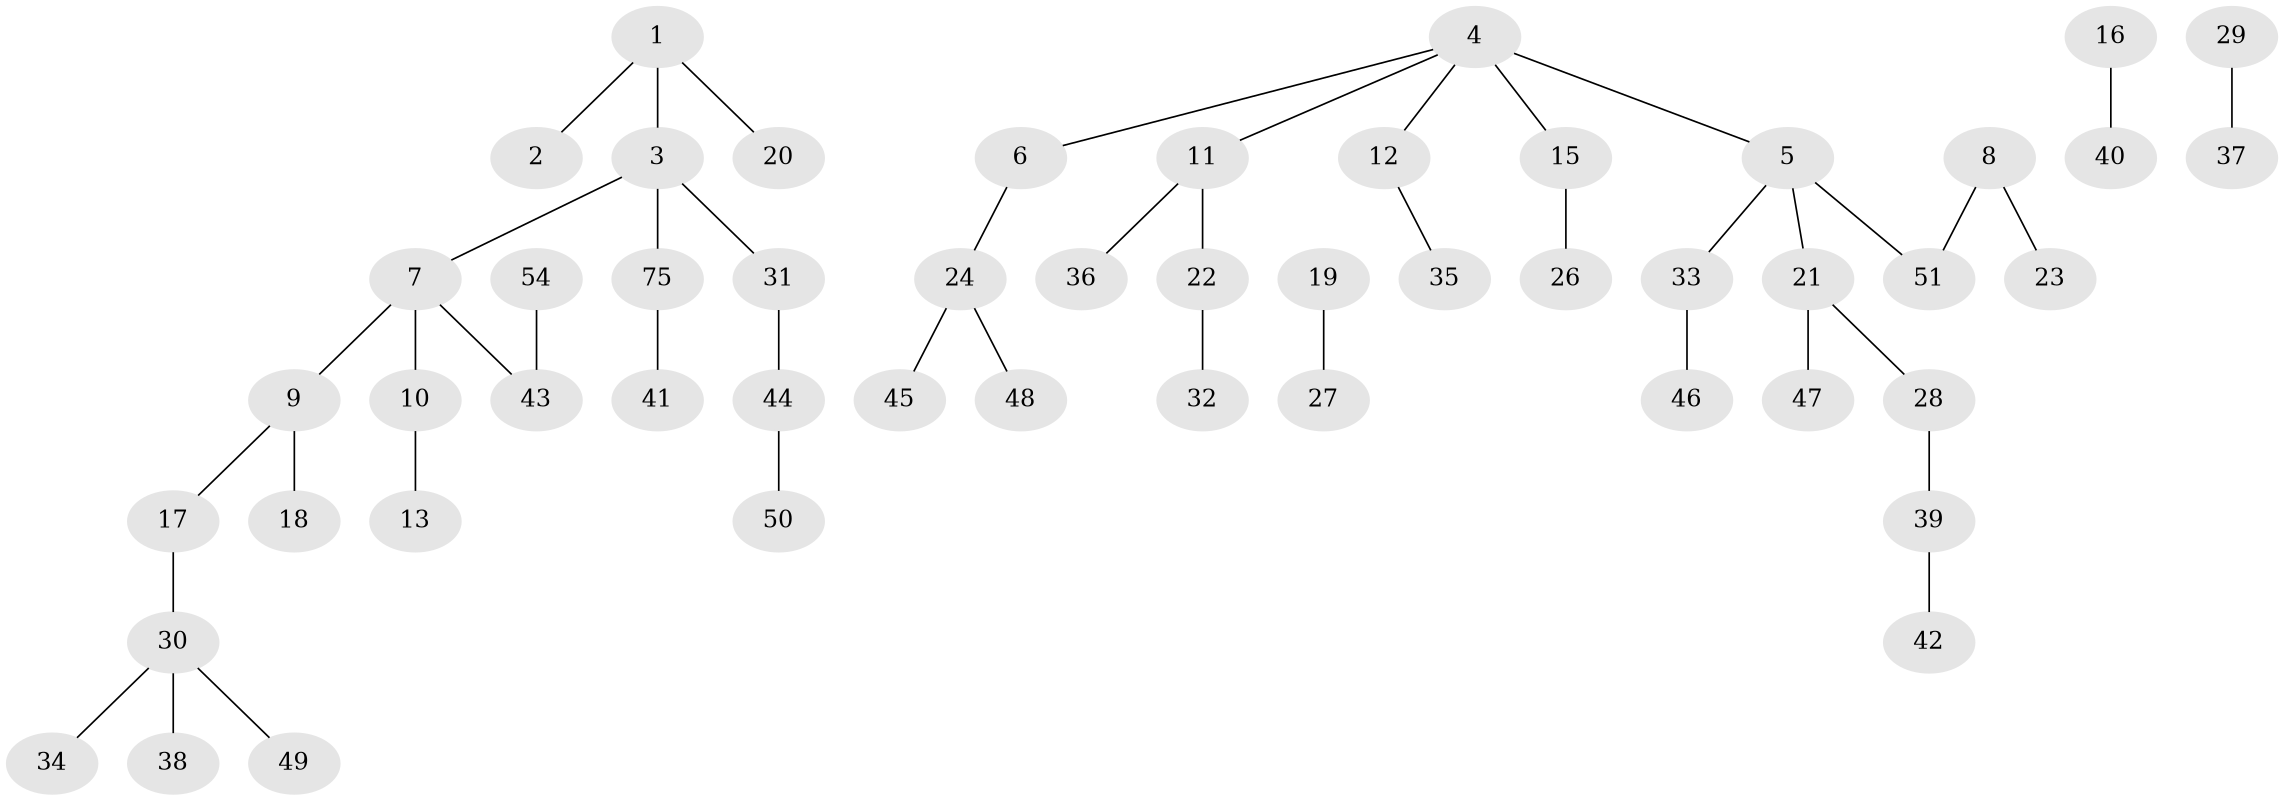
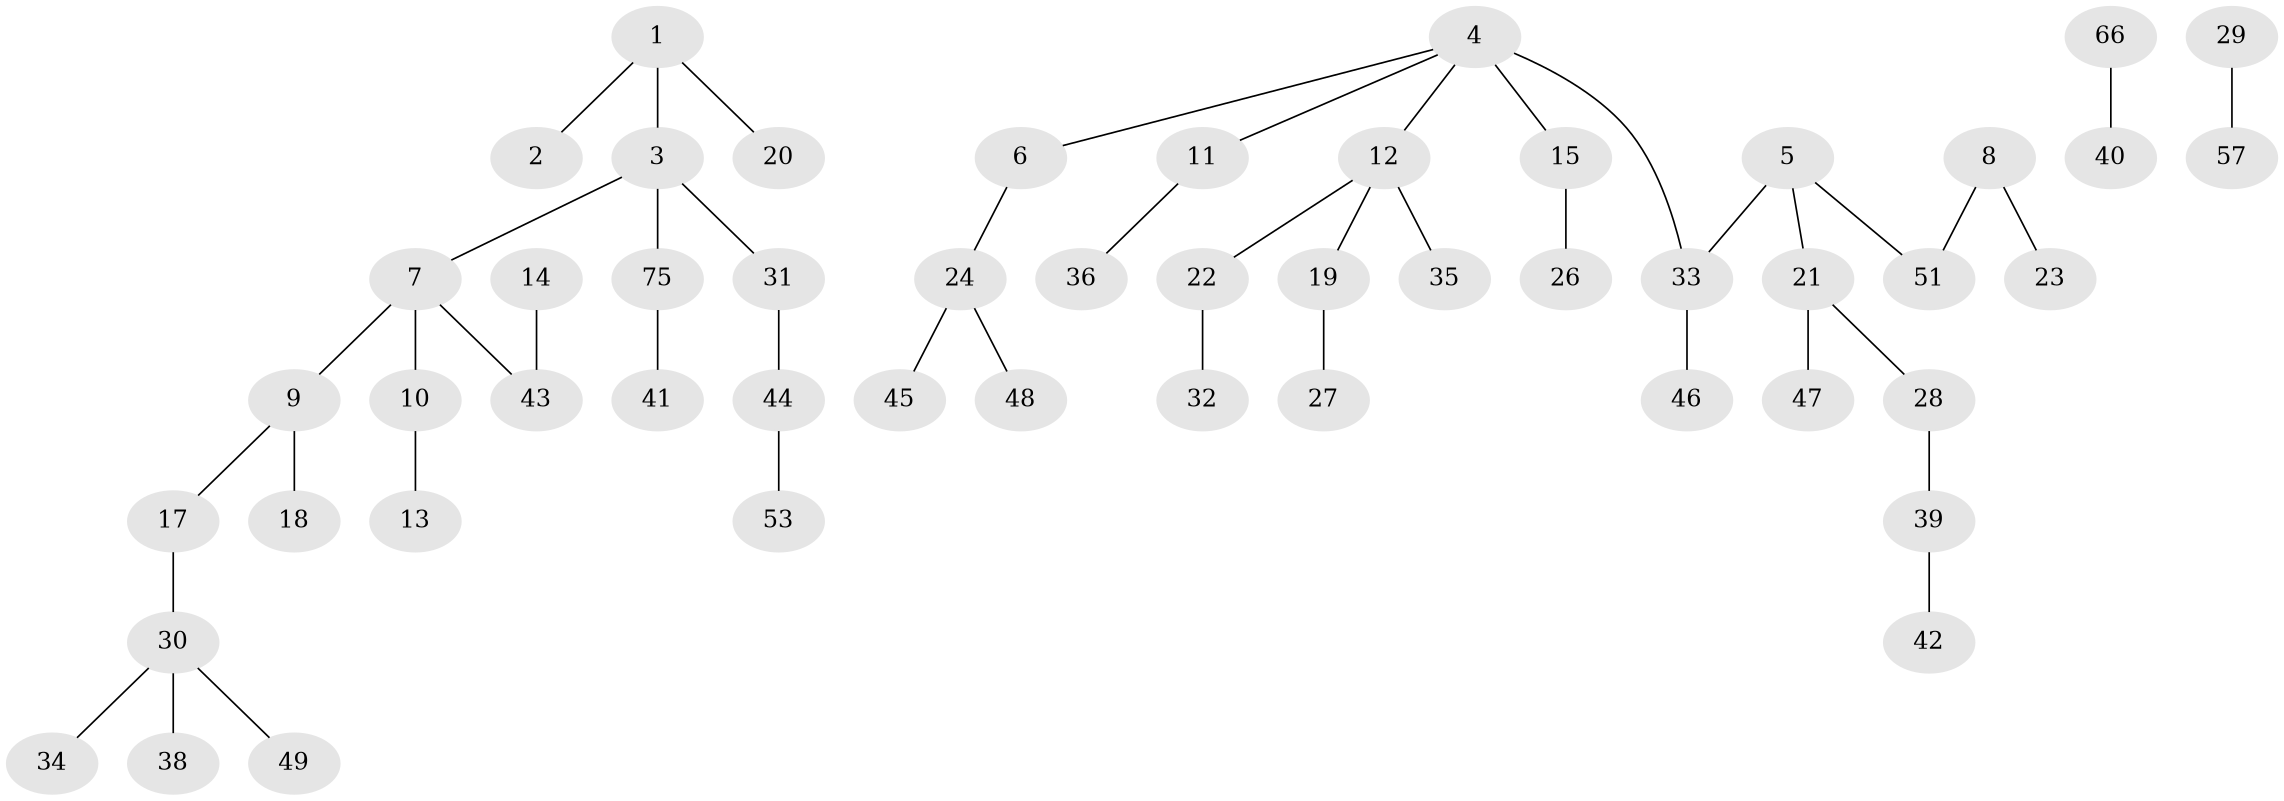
(2111, 37) -> (2111, 37)
(1632, 98) -> (1626, 127)
(2232, 158) -> (2232, 158)
(1203, 219) -> (1293, 219)
none -> (1354, 219)
(537, 279) -> (537, 279)
(779, 521) -> (779, 521)
